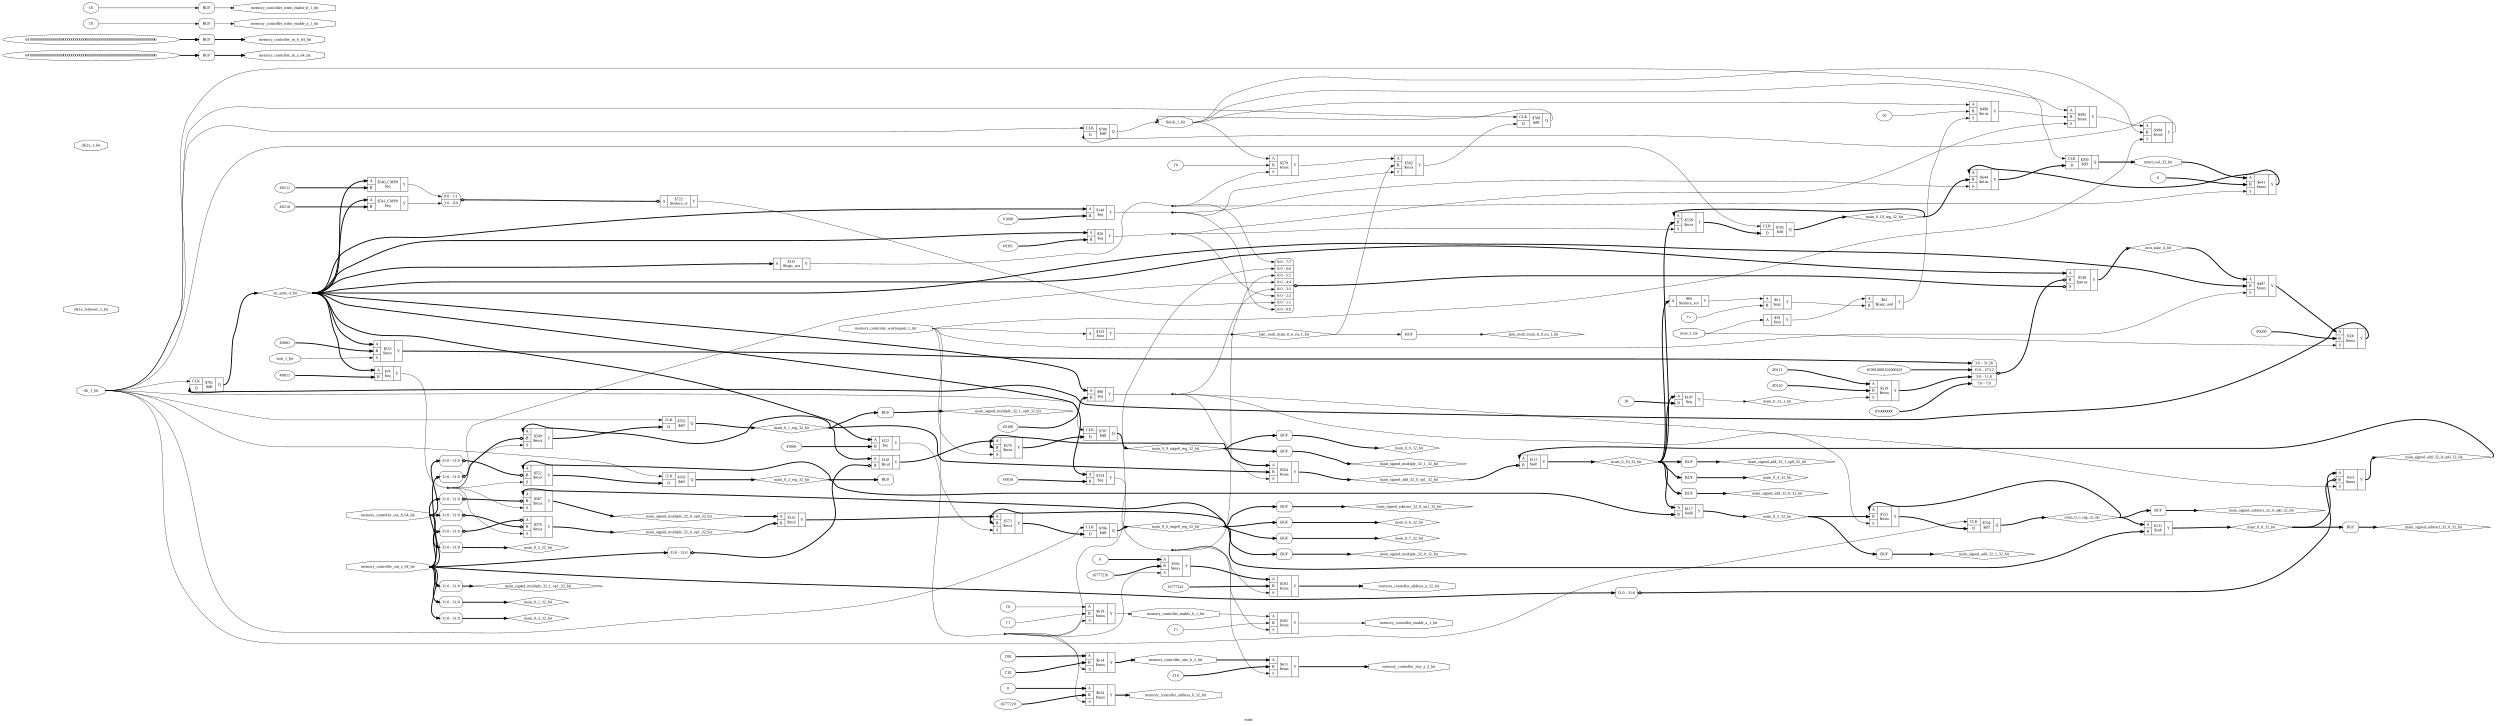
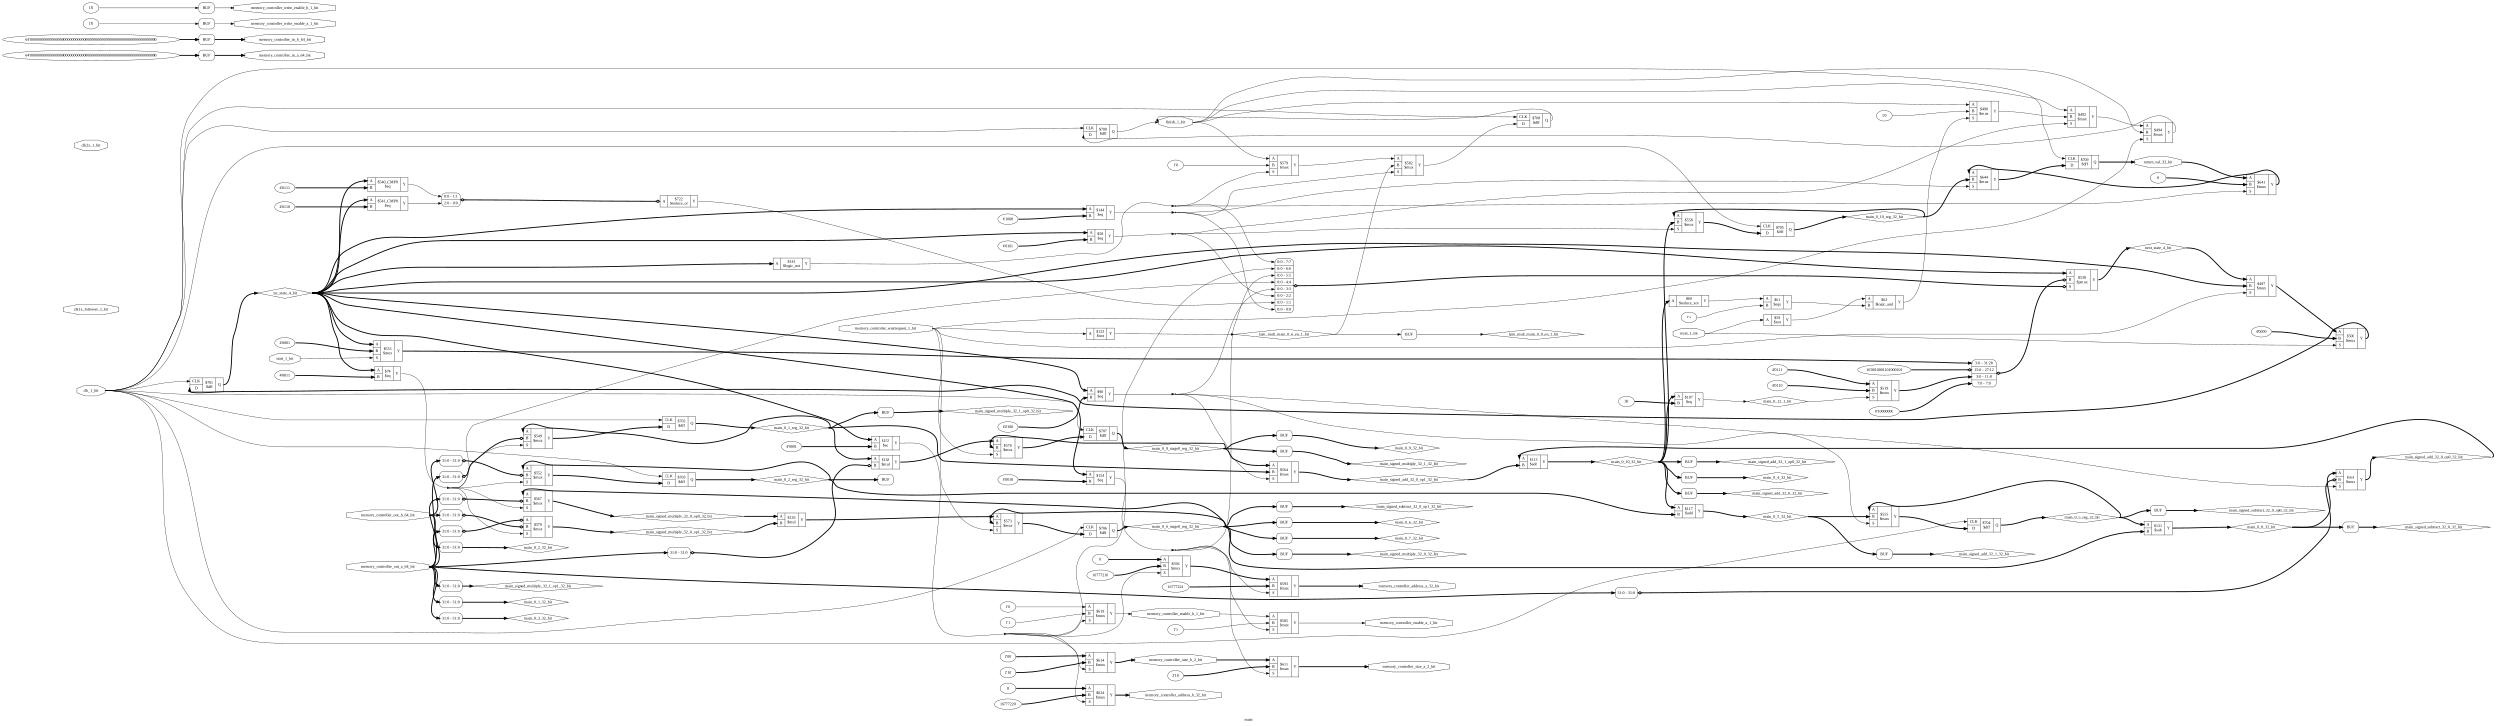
(1940, 370) -> (1940, 370)
